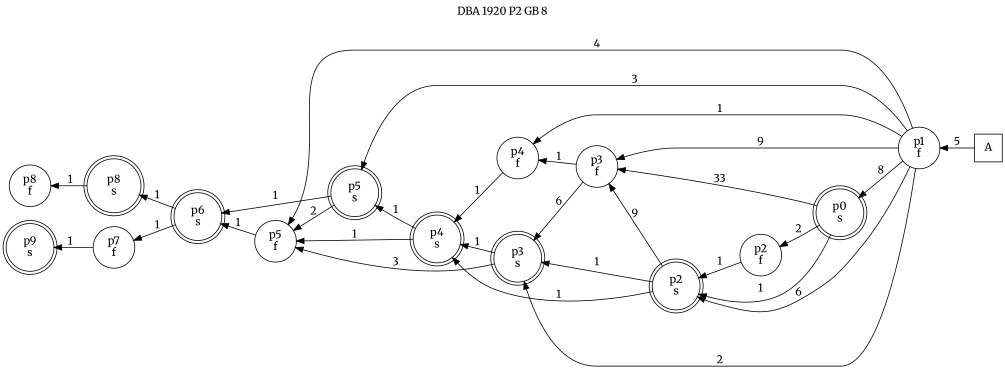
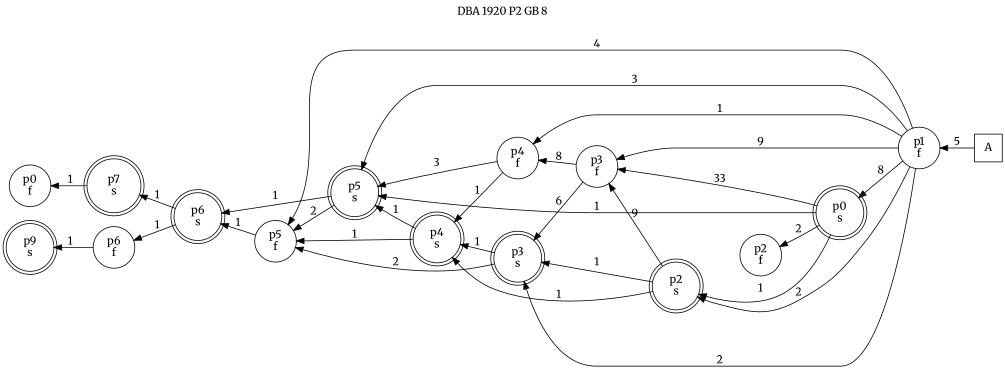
(559, 157) -> (559, 157)
none -> (441, 172)
(30, 186) -> (30, 186)
(114, 186) -> (114, 186)
none -> (601, 213)
(114, 247) -> (114, 247)
(396, 262) -> (396, 262)
(724, 269) -> none
(799, 293) -> (799, 293)
